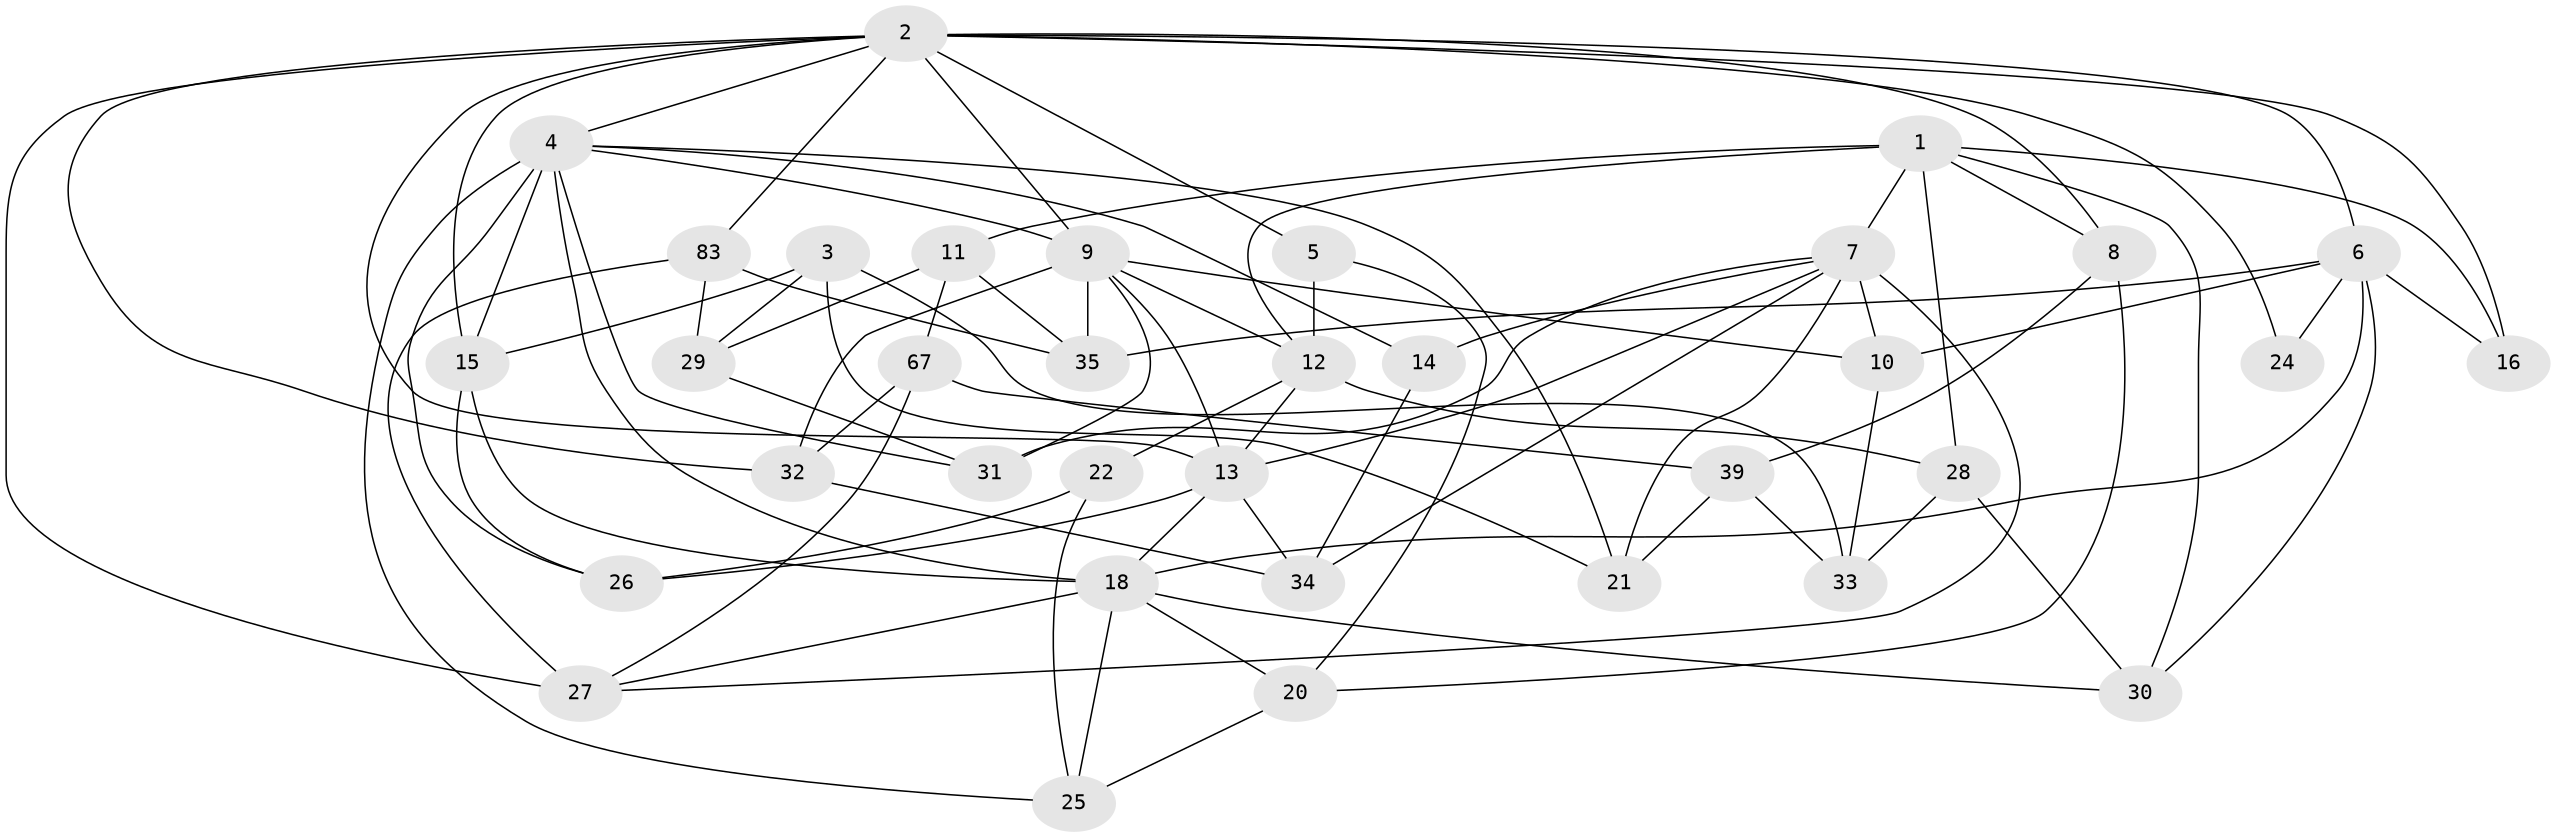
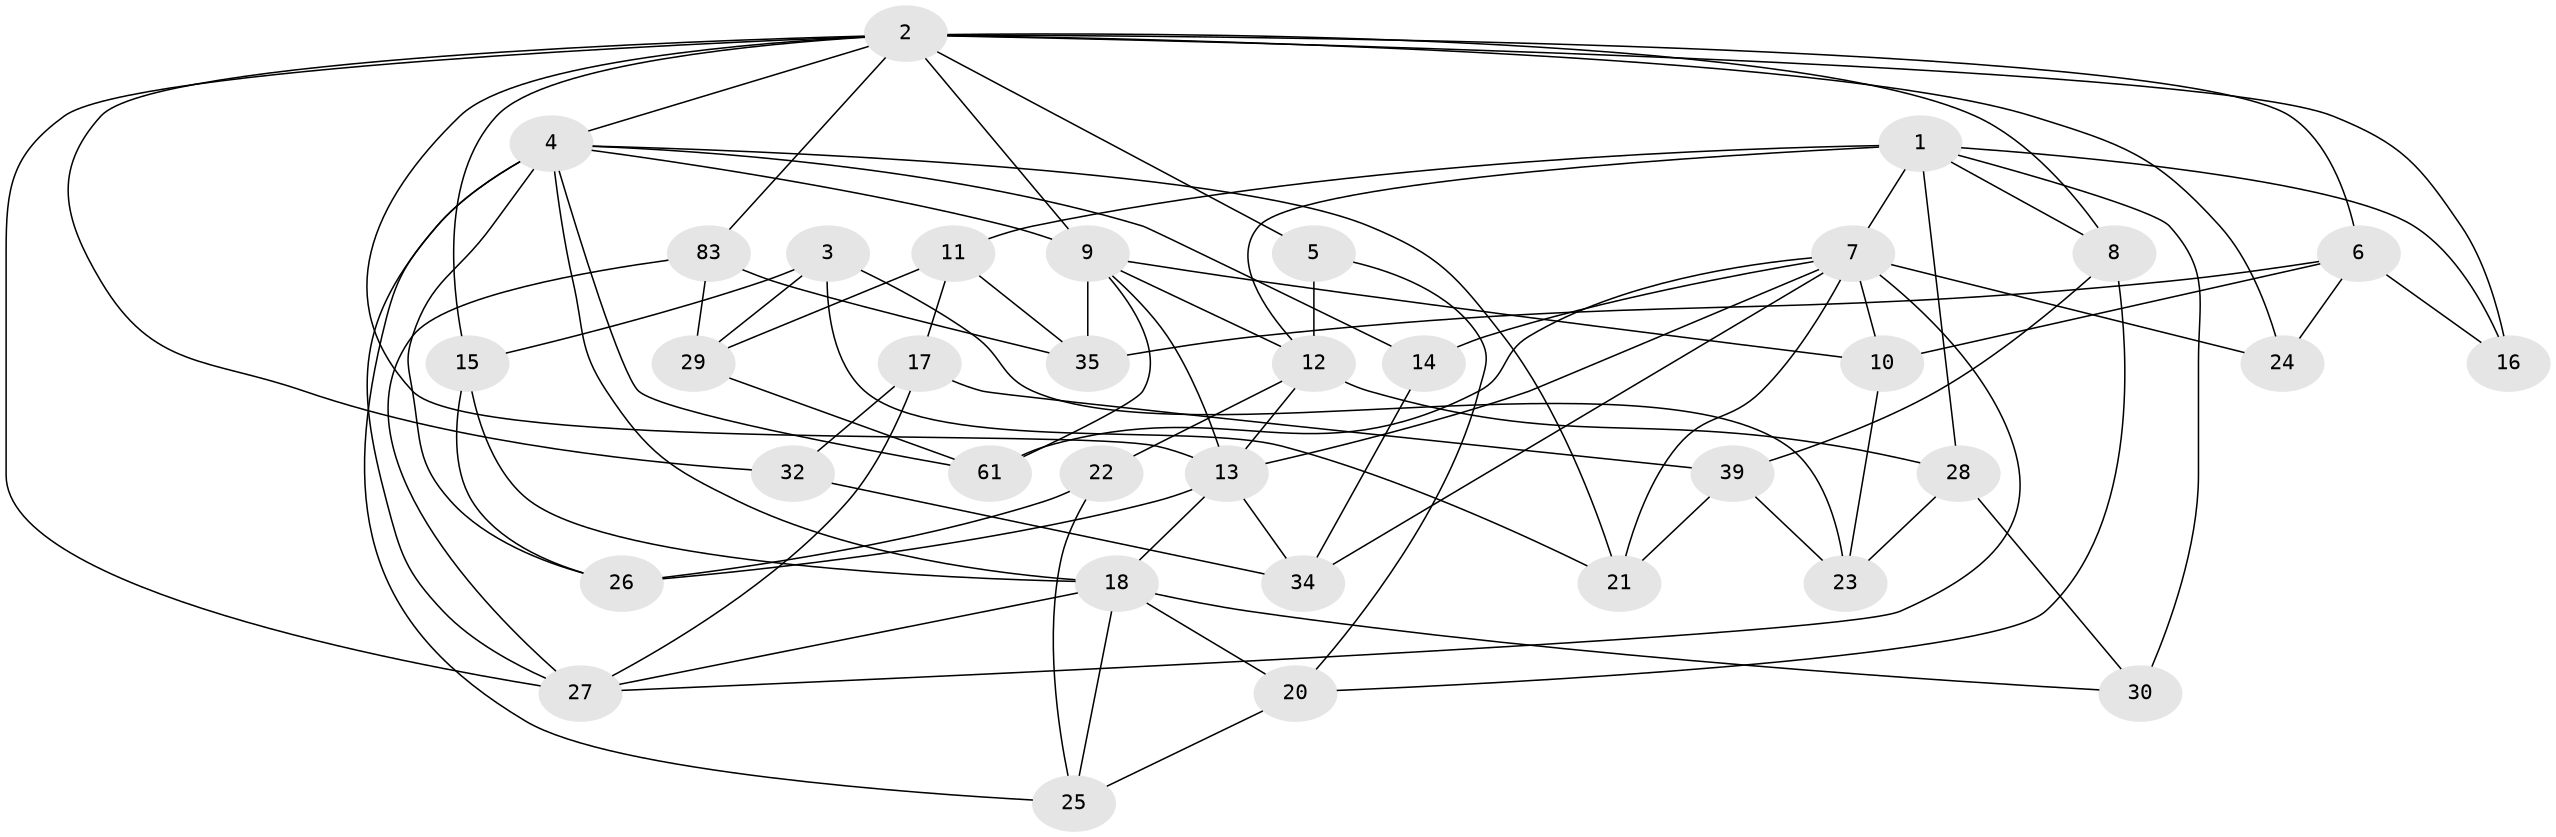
(510, 253) -> (376, 459)
none -> (2041, 302)
(889, 325) -> none
(920, 364) -> (920, 364)
(990, 474) -> (990, 474)
(2317, 498) -> none
(1819, 530) -> none
(1846, 584) -> (1846, 584)
